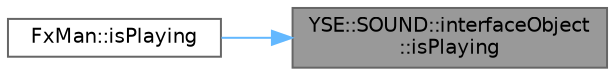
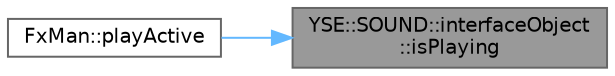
(114, 38) -> (114, 38)
